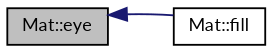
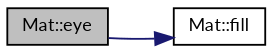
(150, 14) -> (132, 39)
